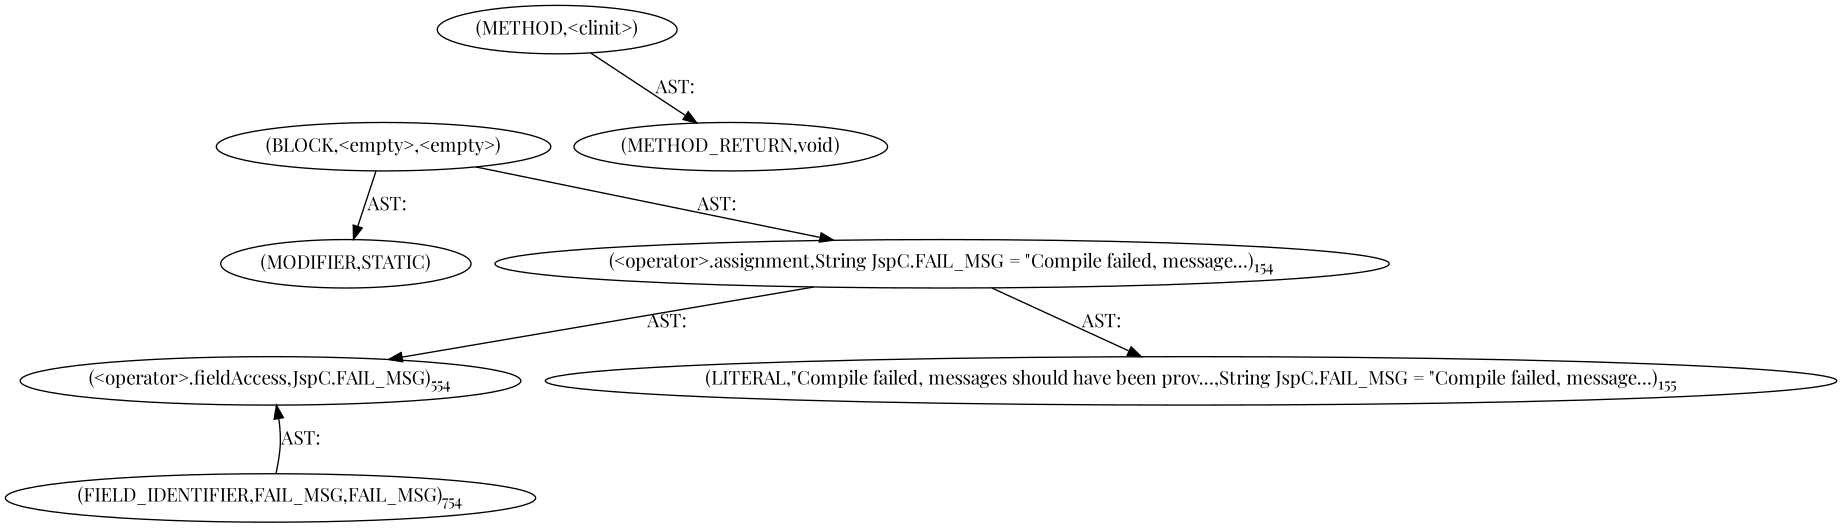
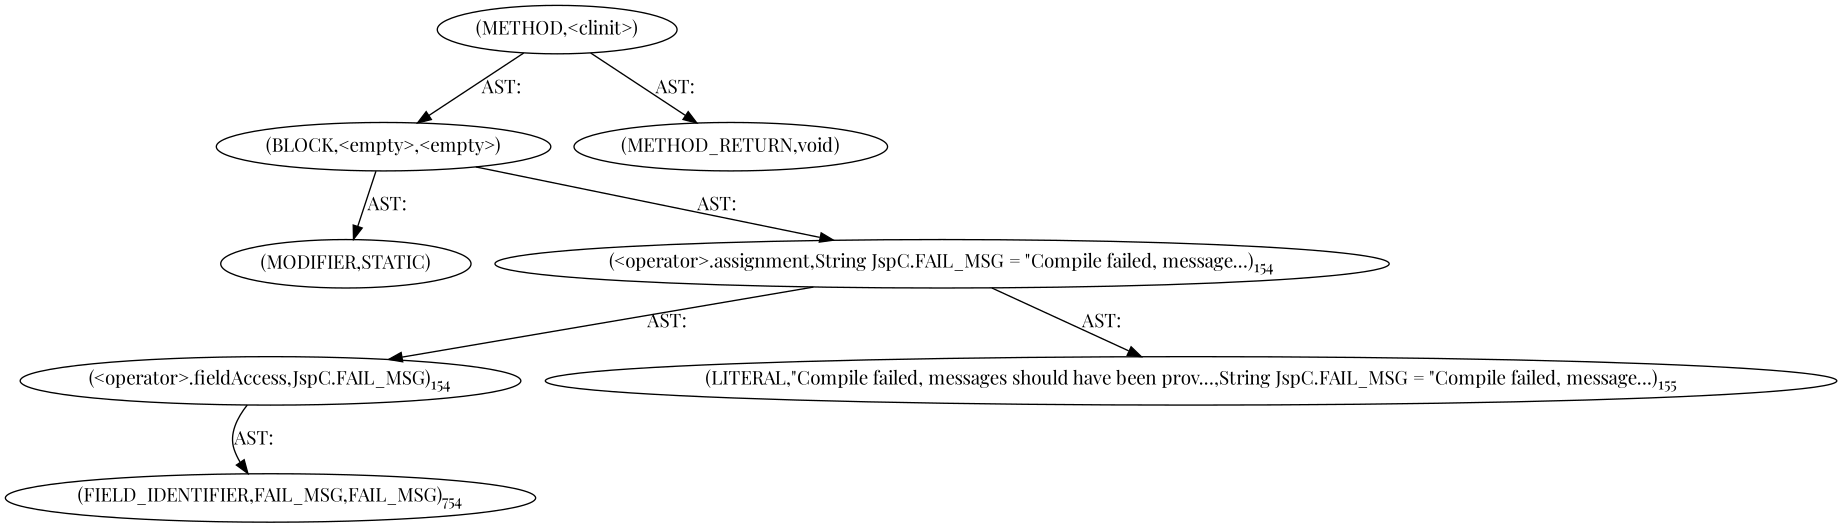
none -> (476, 84)
(441, 379) -> (441, 379)
(280, 446) -> (233, 432)
